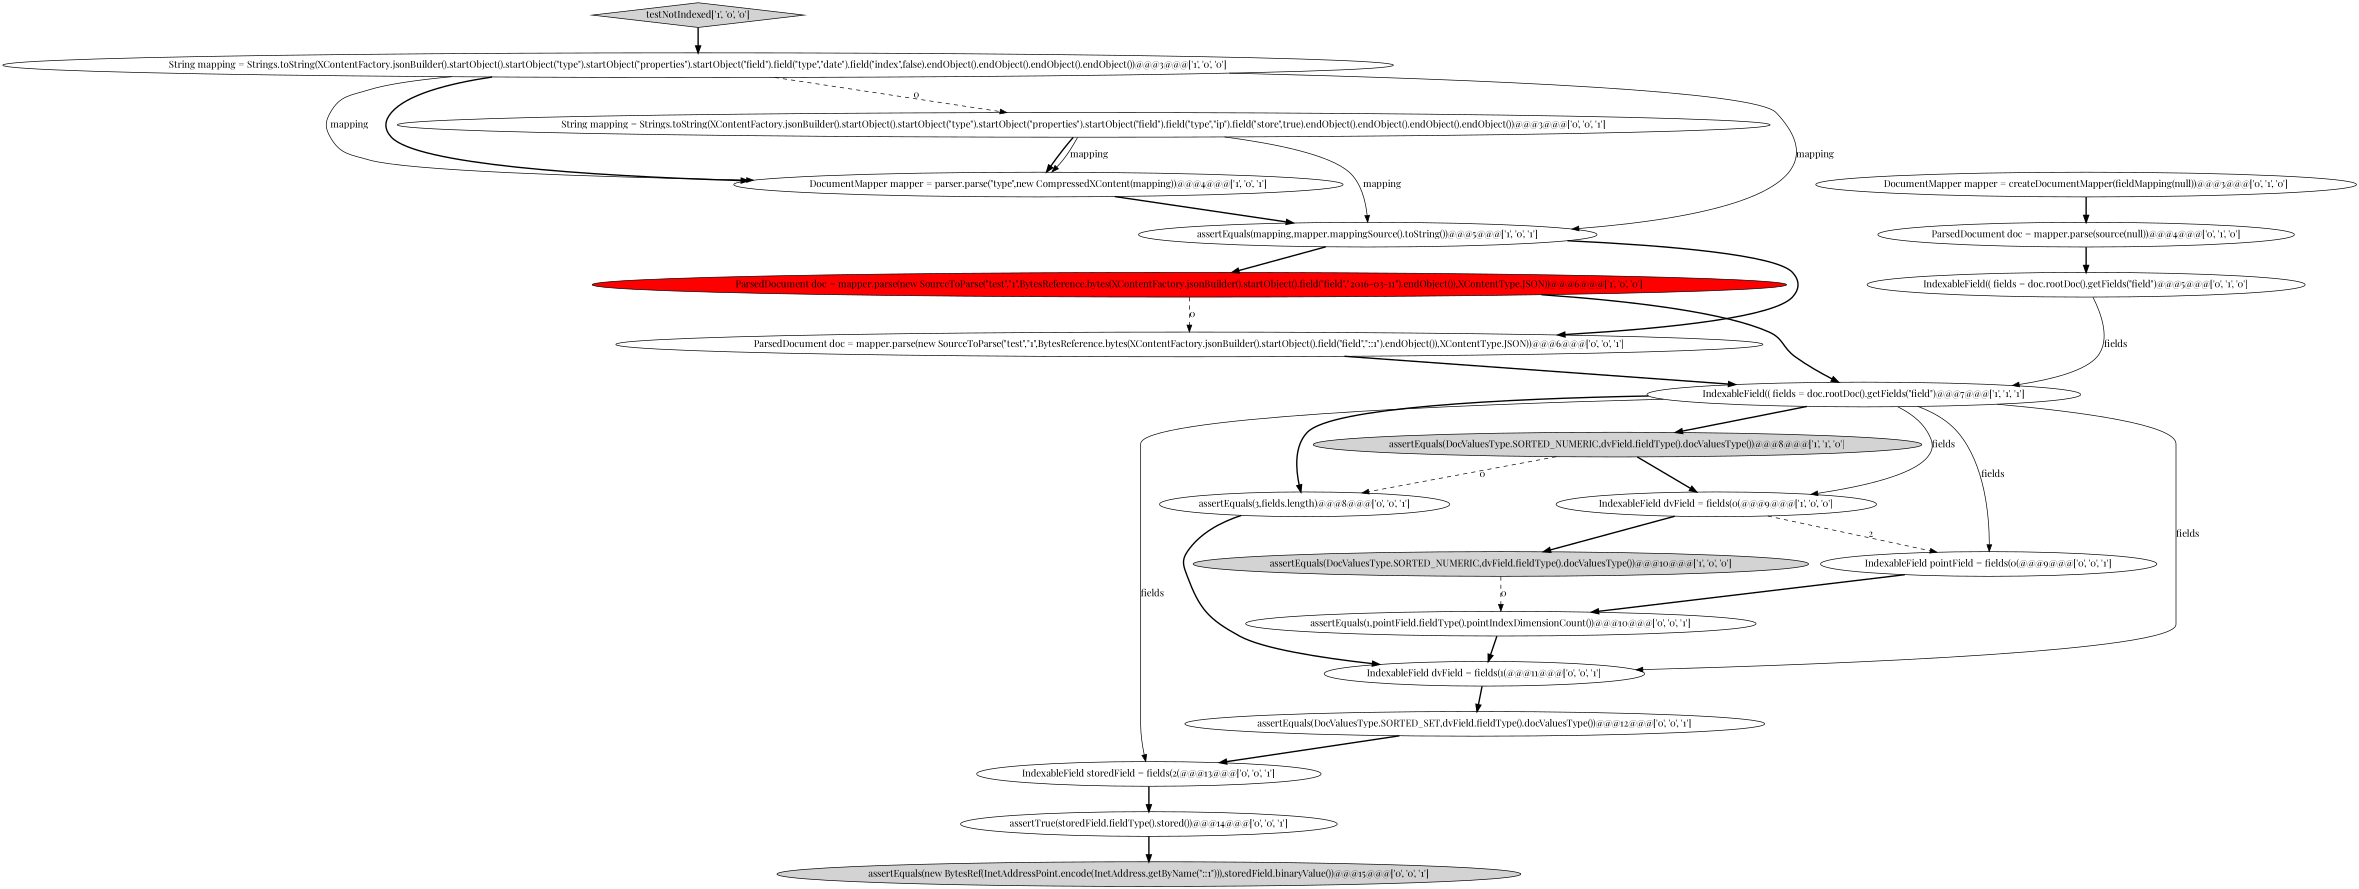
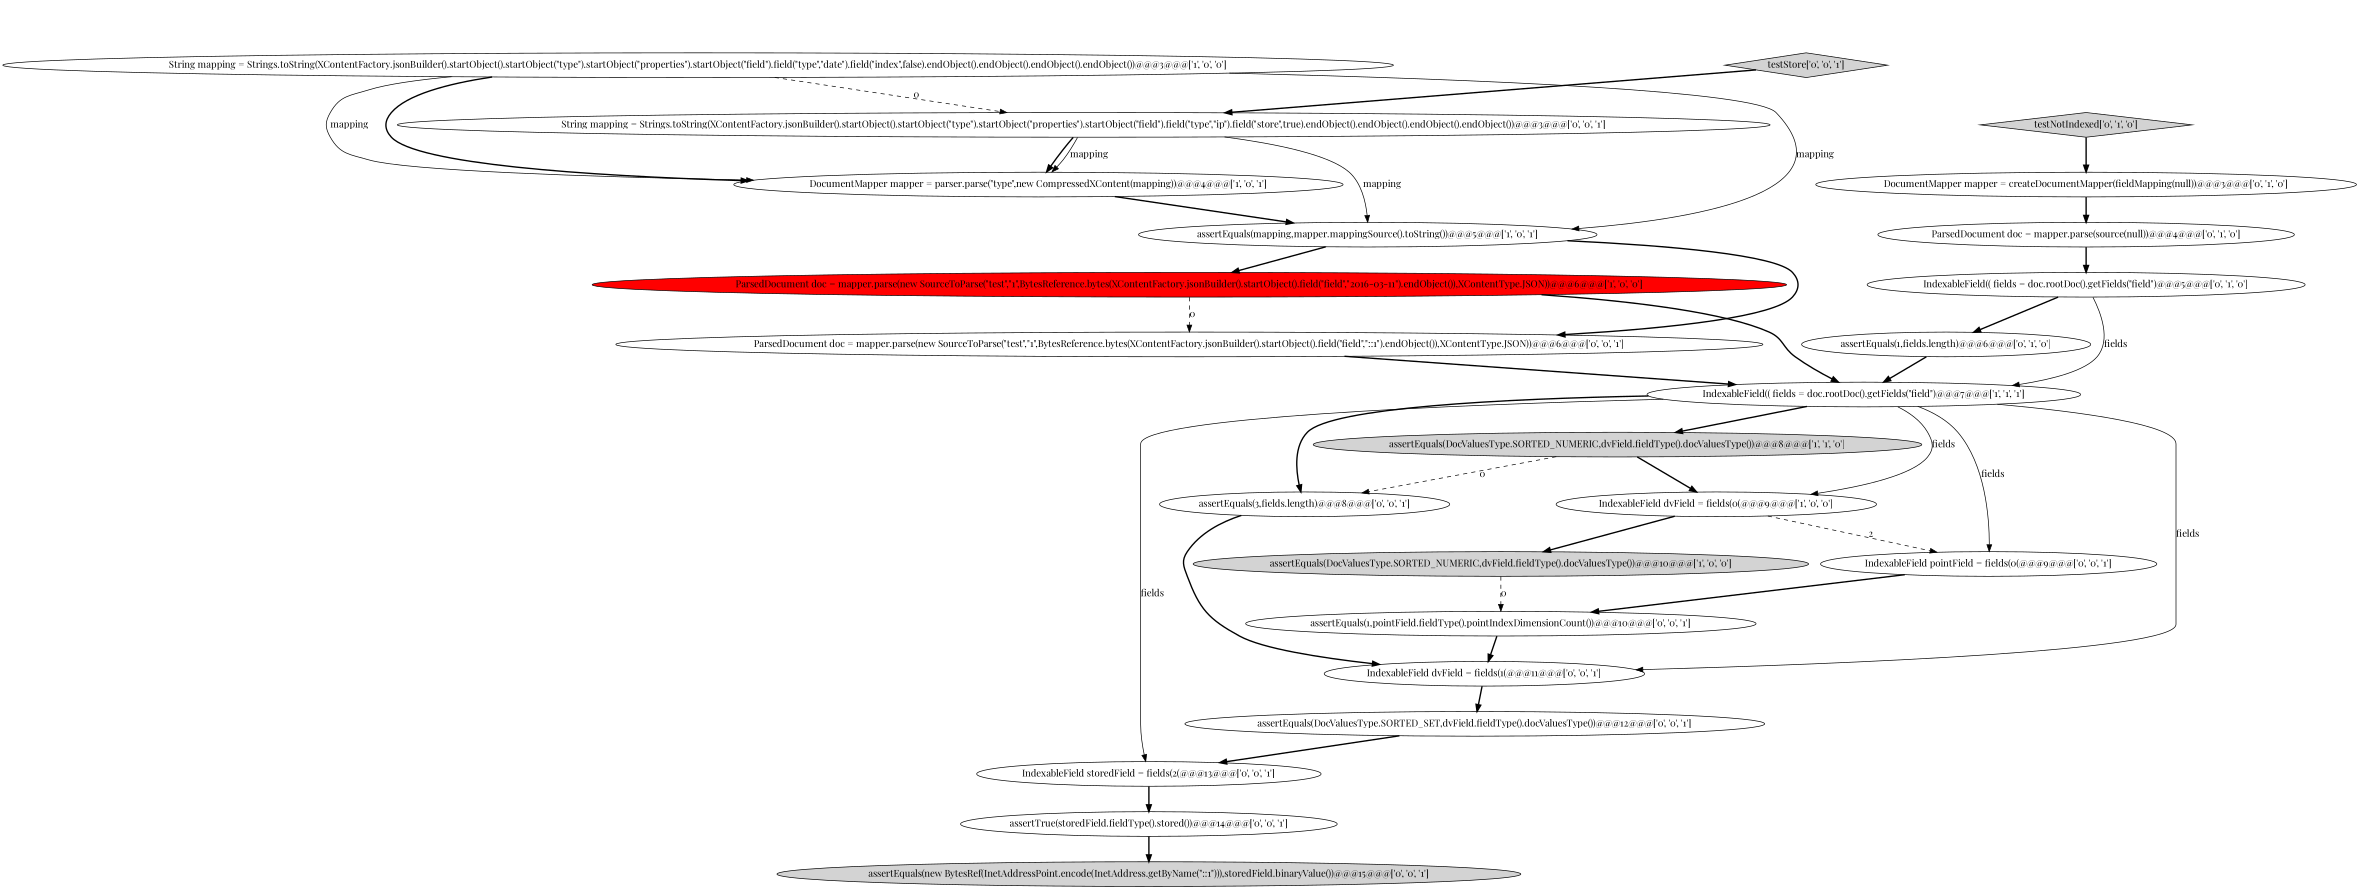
(698, 15) -> none
none -> (1806, 65)
none -> (2086, 125)
none -> (1946, 344)
